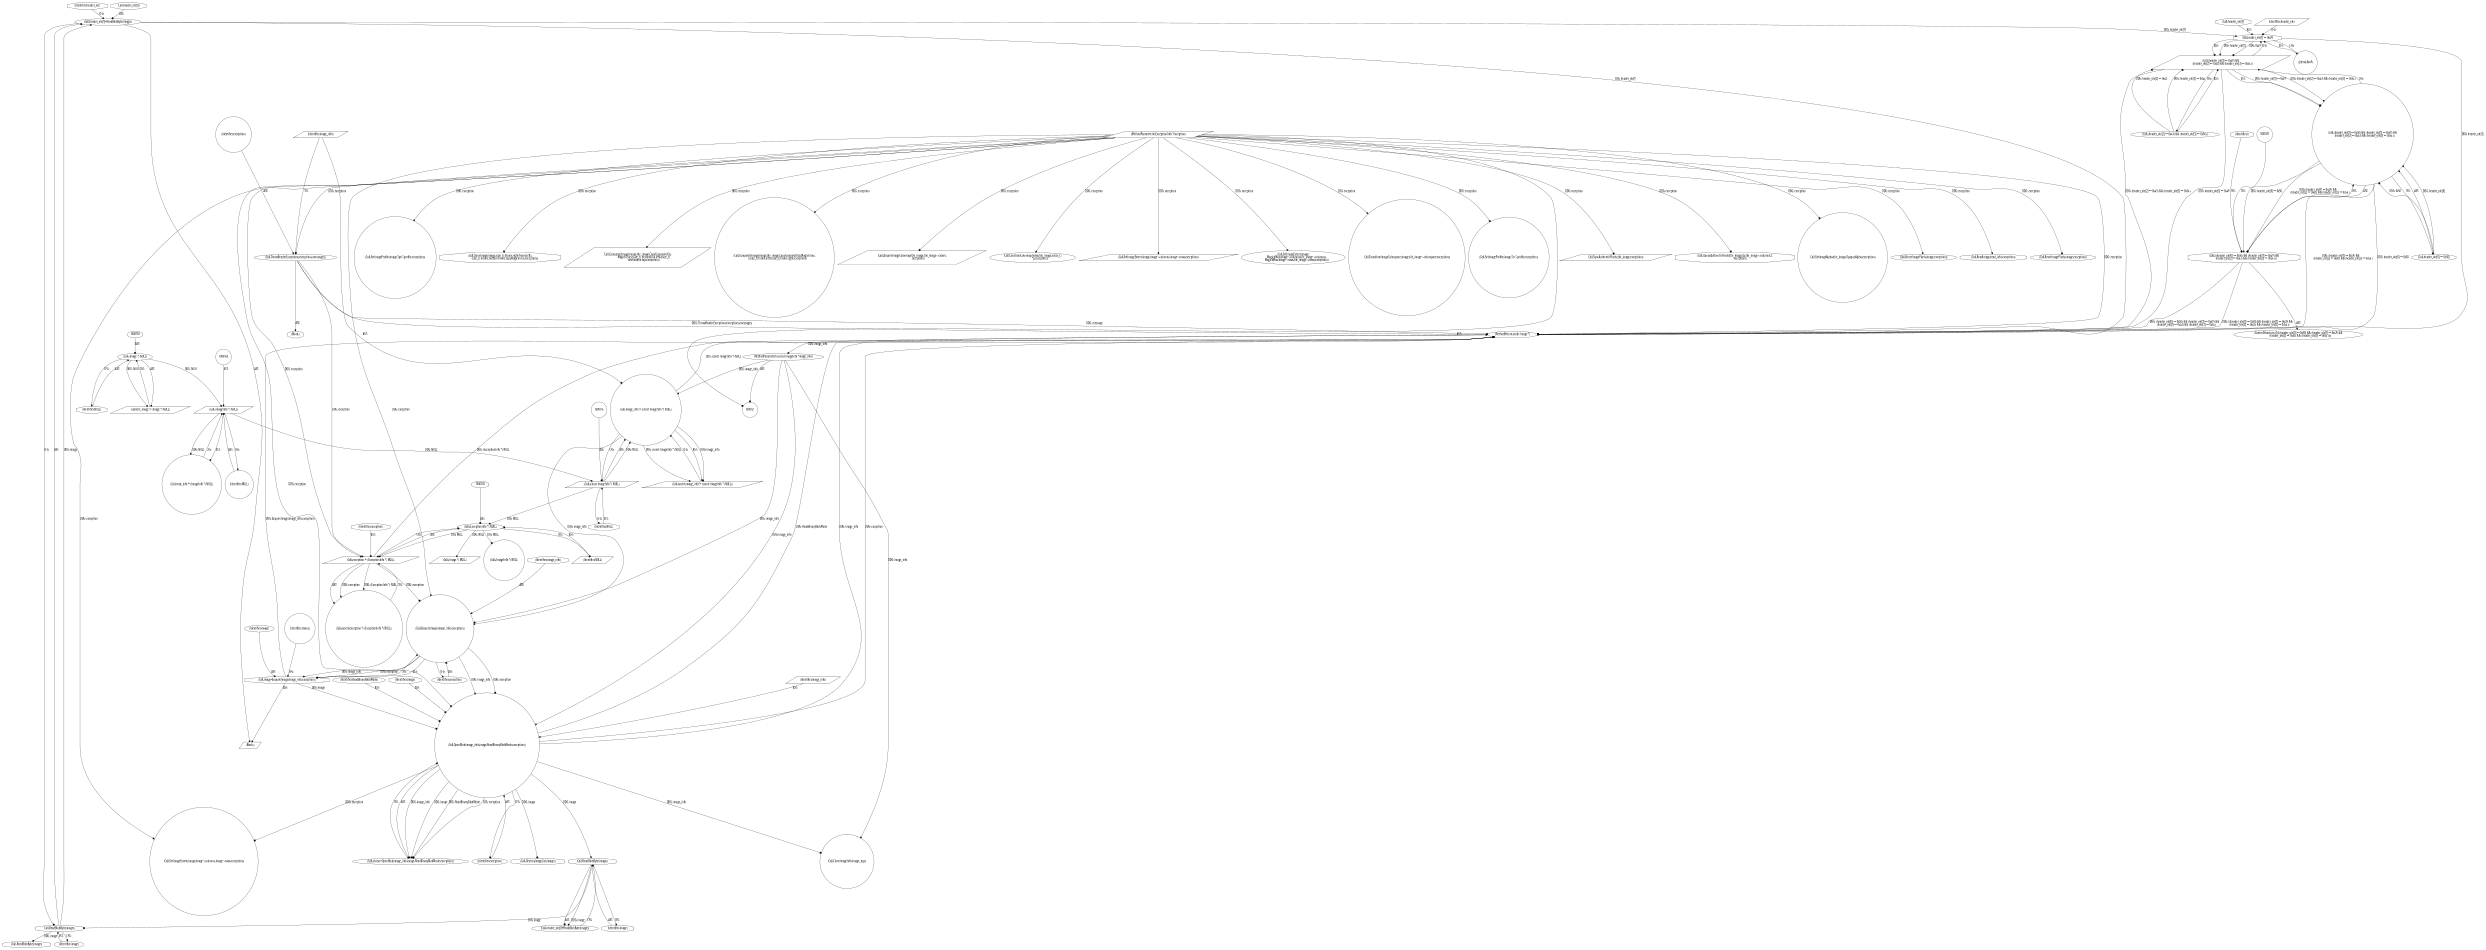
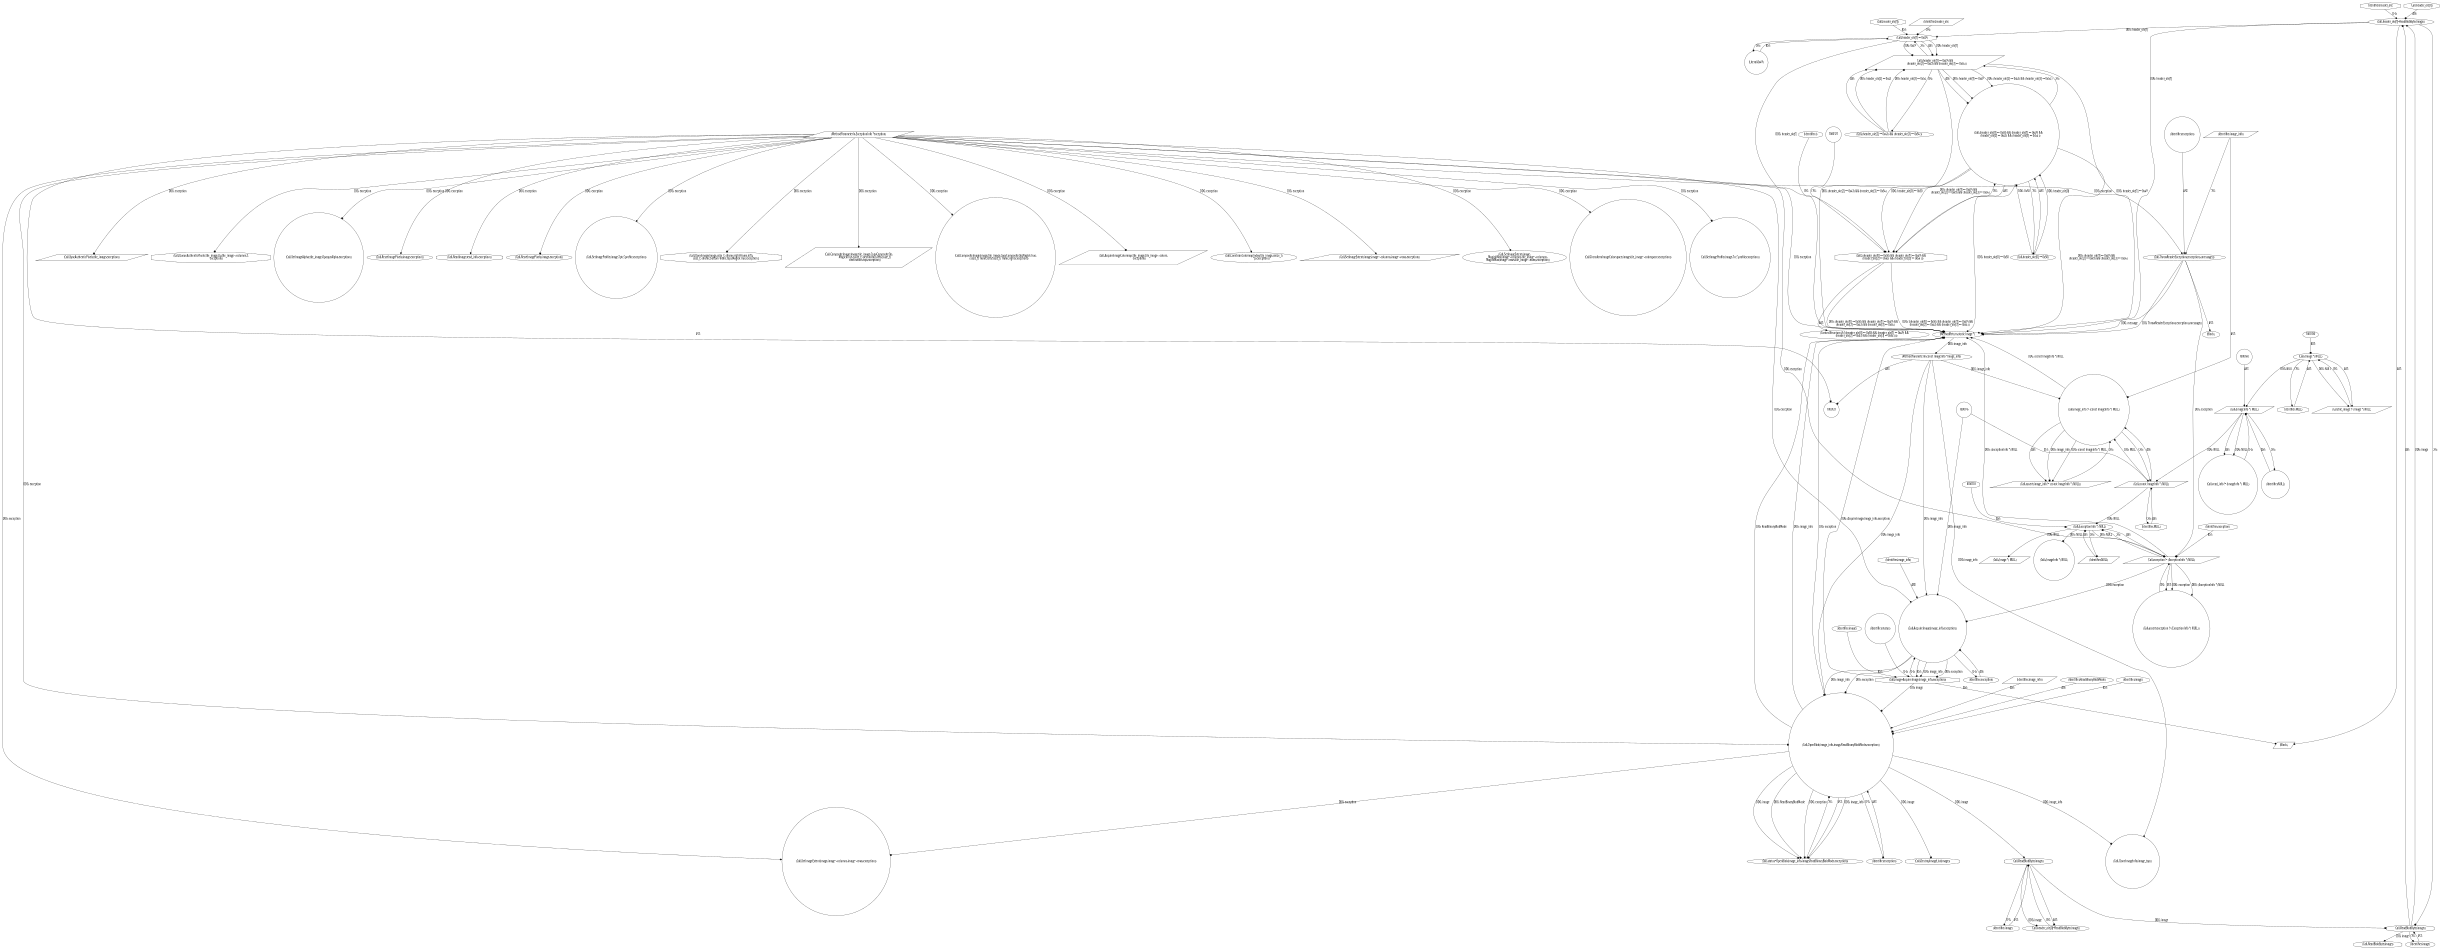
(613, 538) -> (1950, 506)
